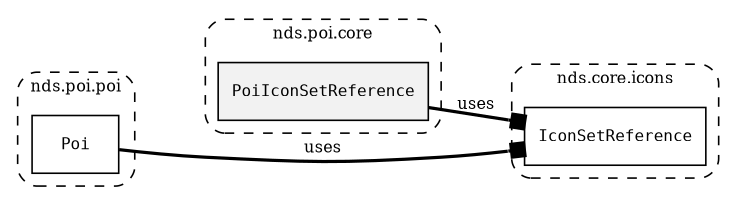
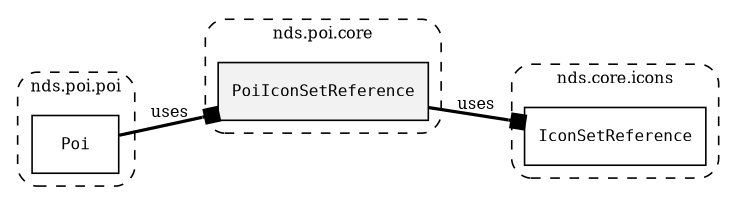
(313, 161) -> (161, 126)
